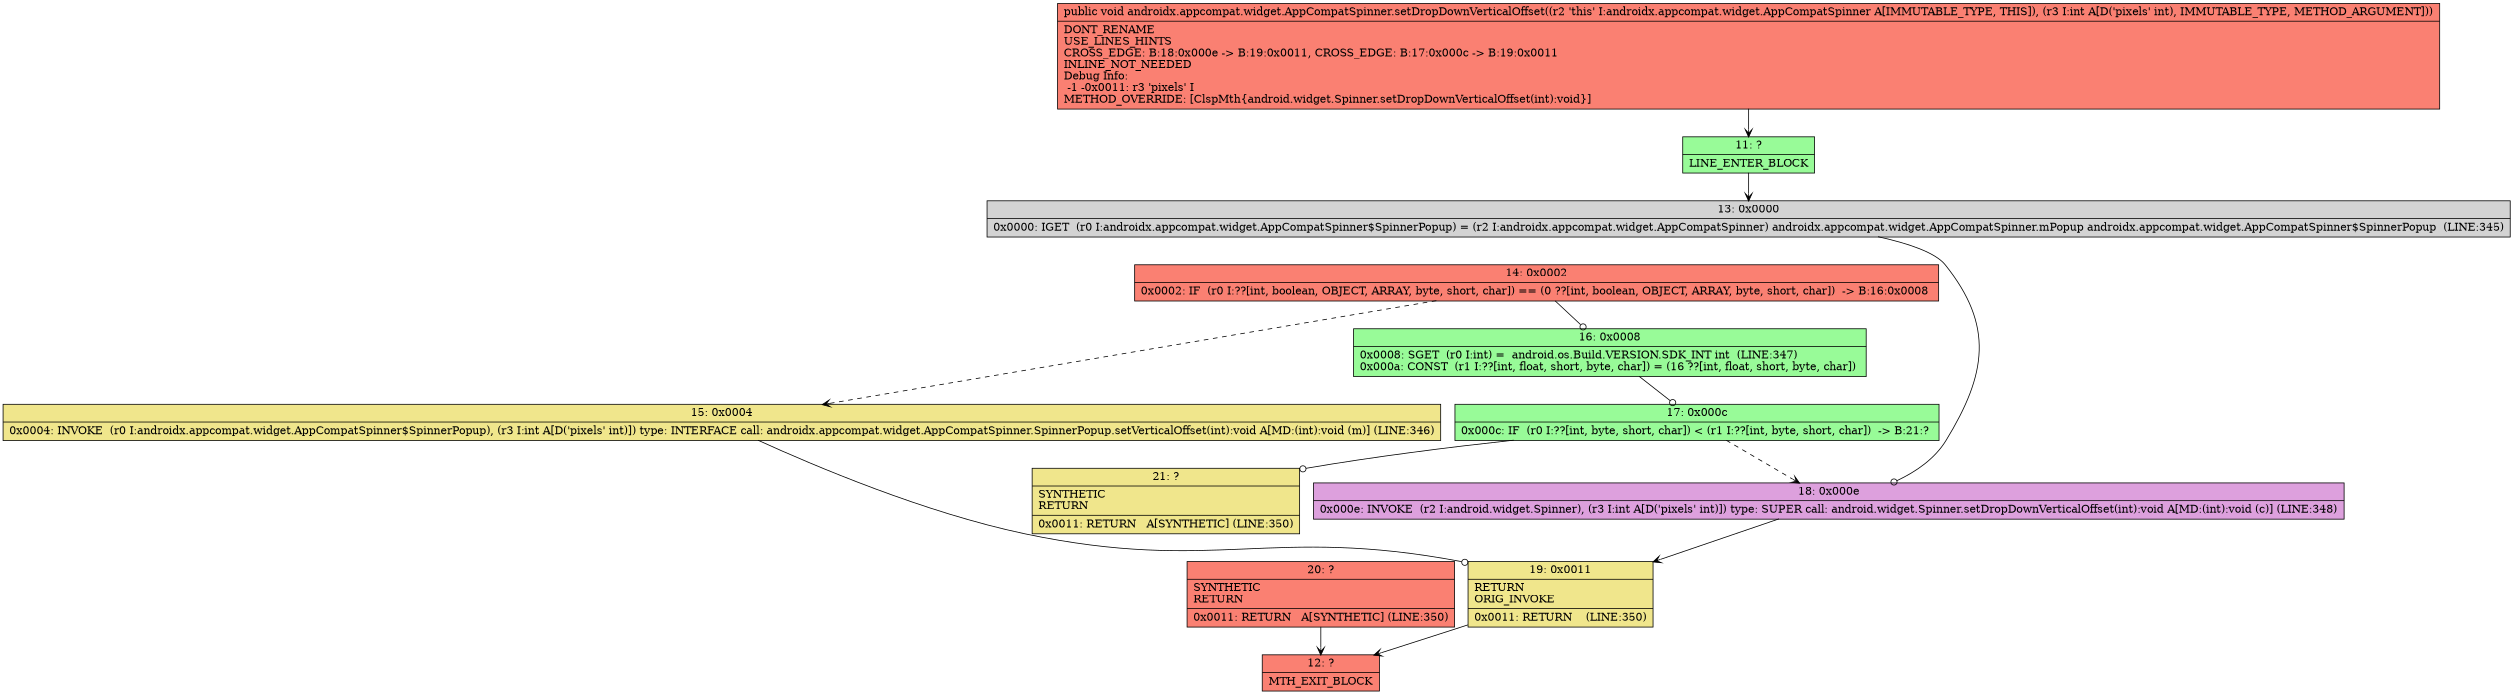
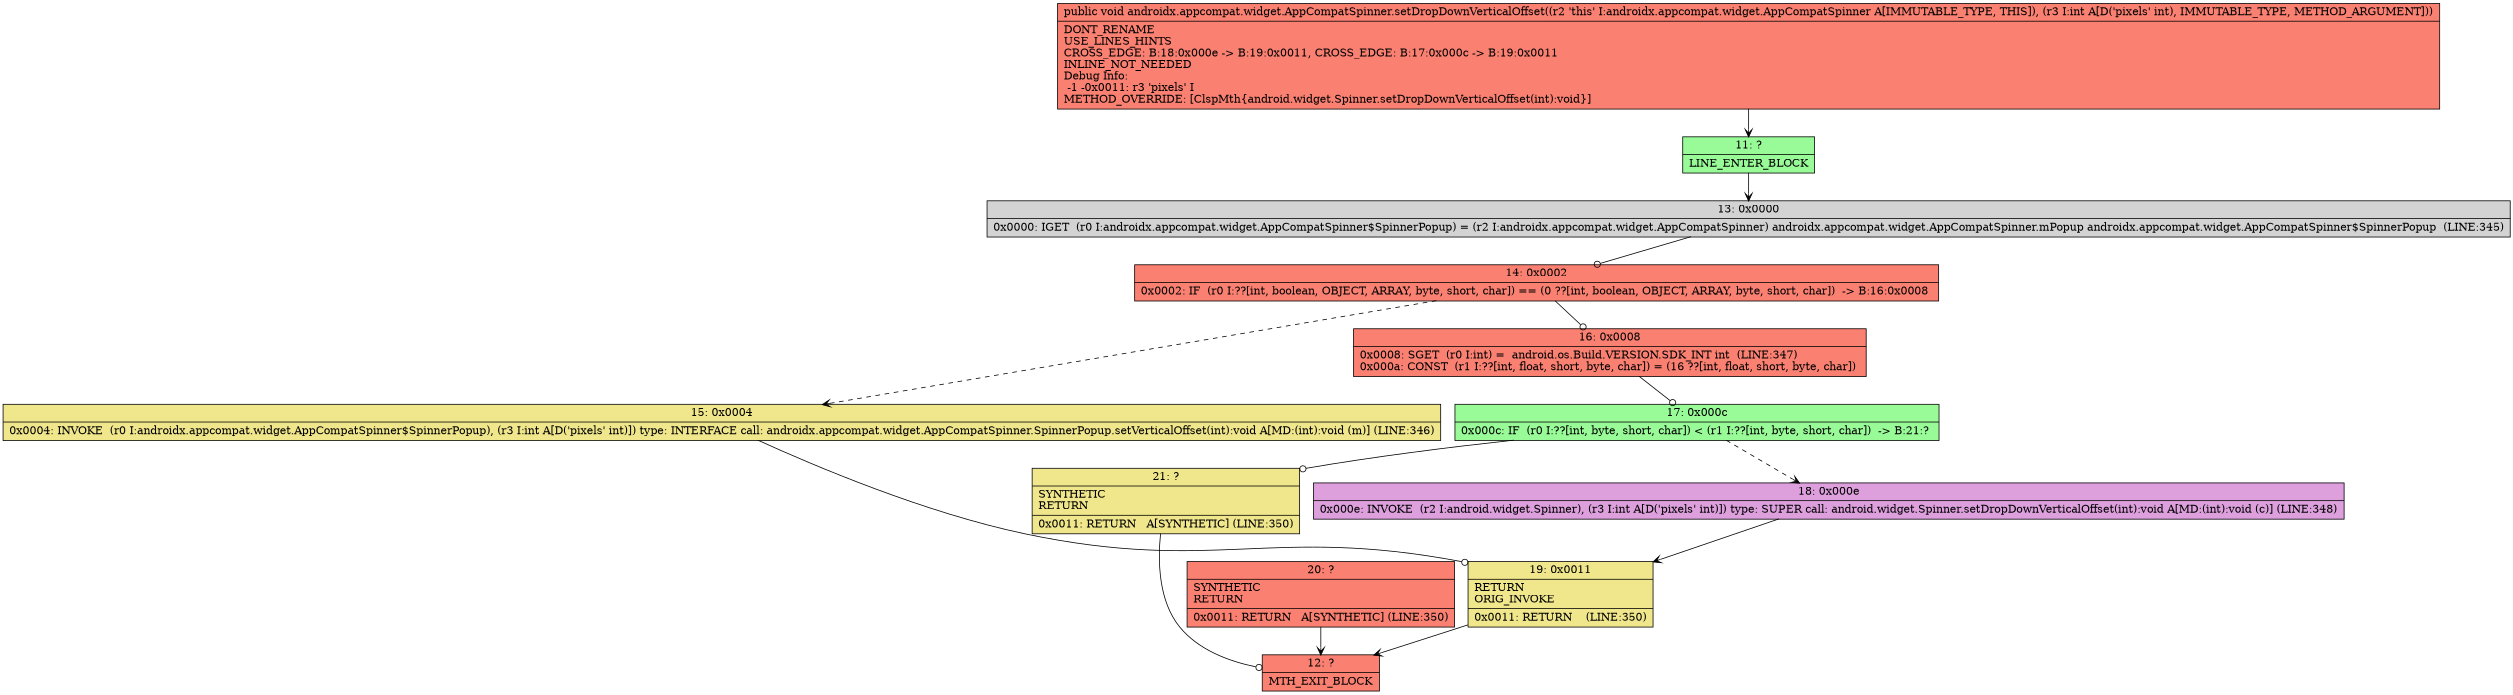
(1979, 347) -> (1646, 250)
(1610, 353) -> (1610, 353)
none -> (1177, 623)
